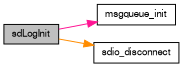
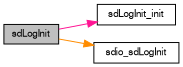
(136, 15) -> (136, 15)
(136, 53) -> (136, 53)
